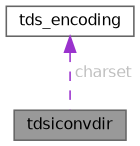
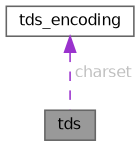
(70, 125) -> (70, 125)
